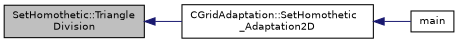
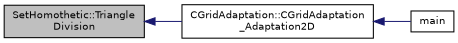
(278, 21) -> (278, 21)
